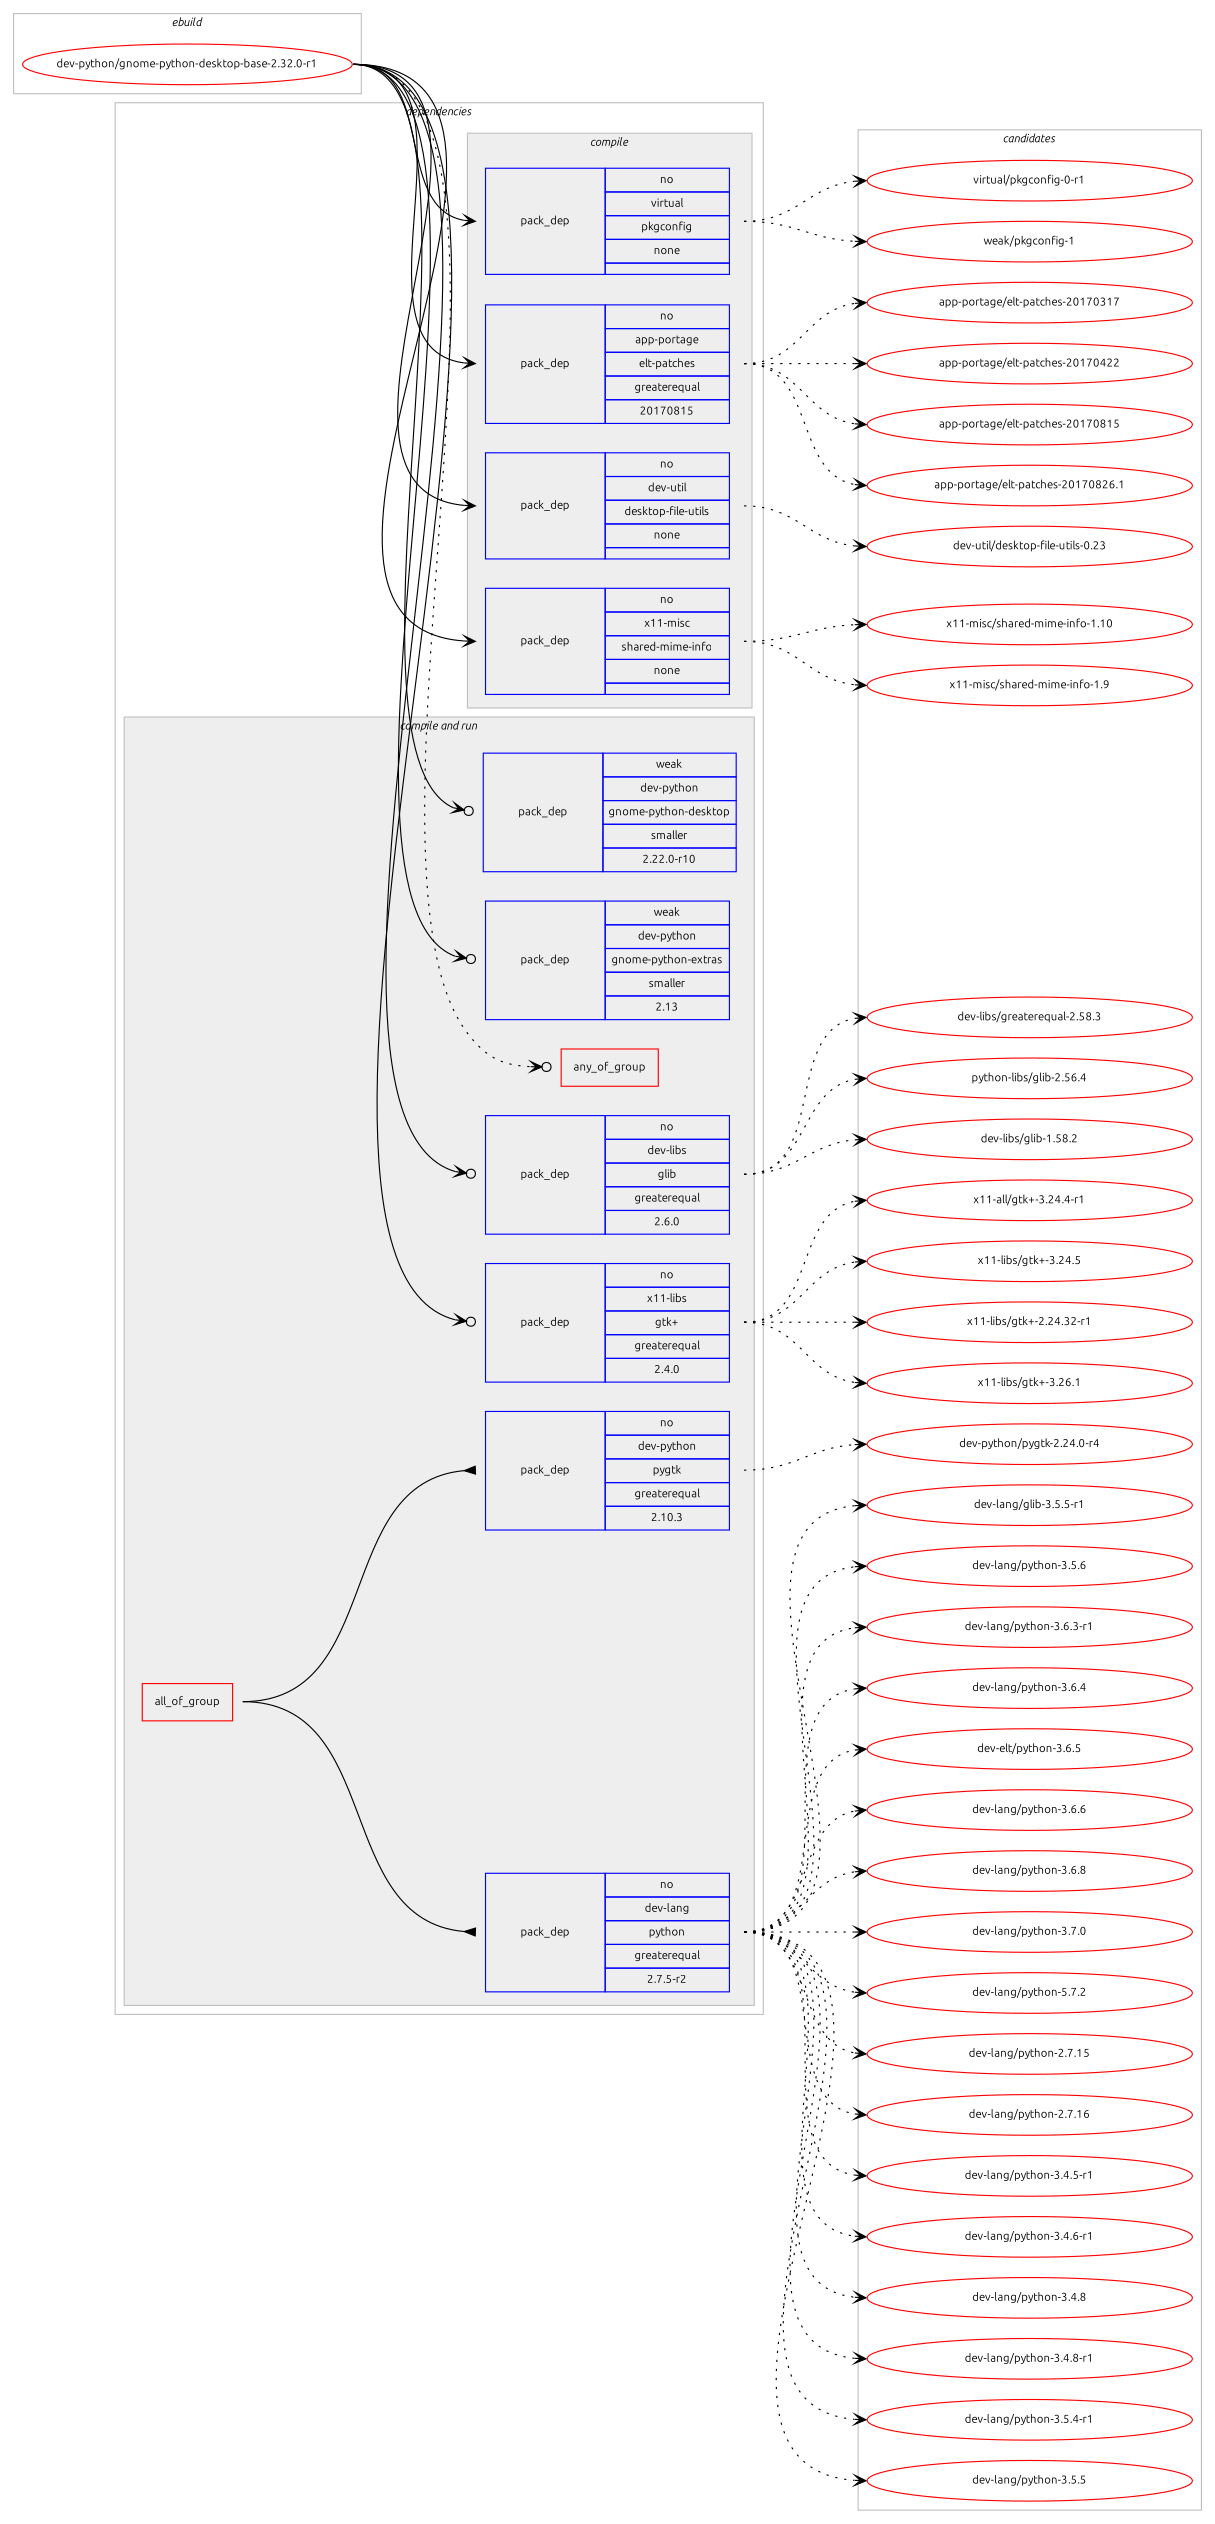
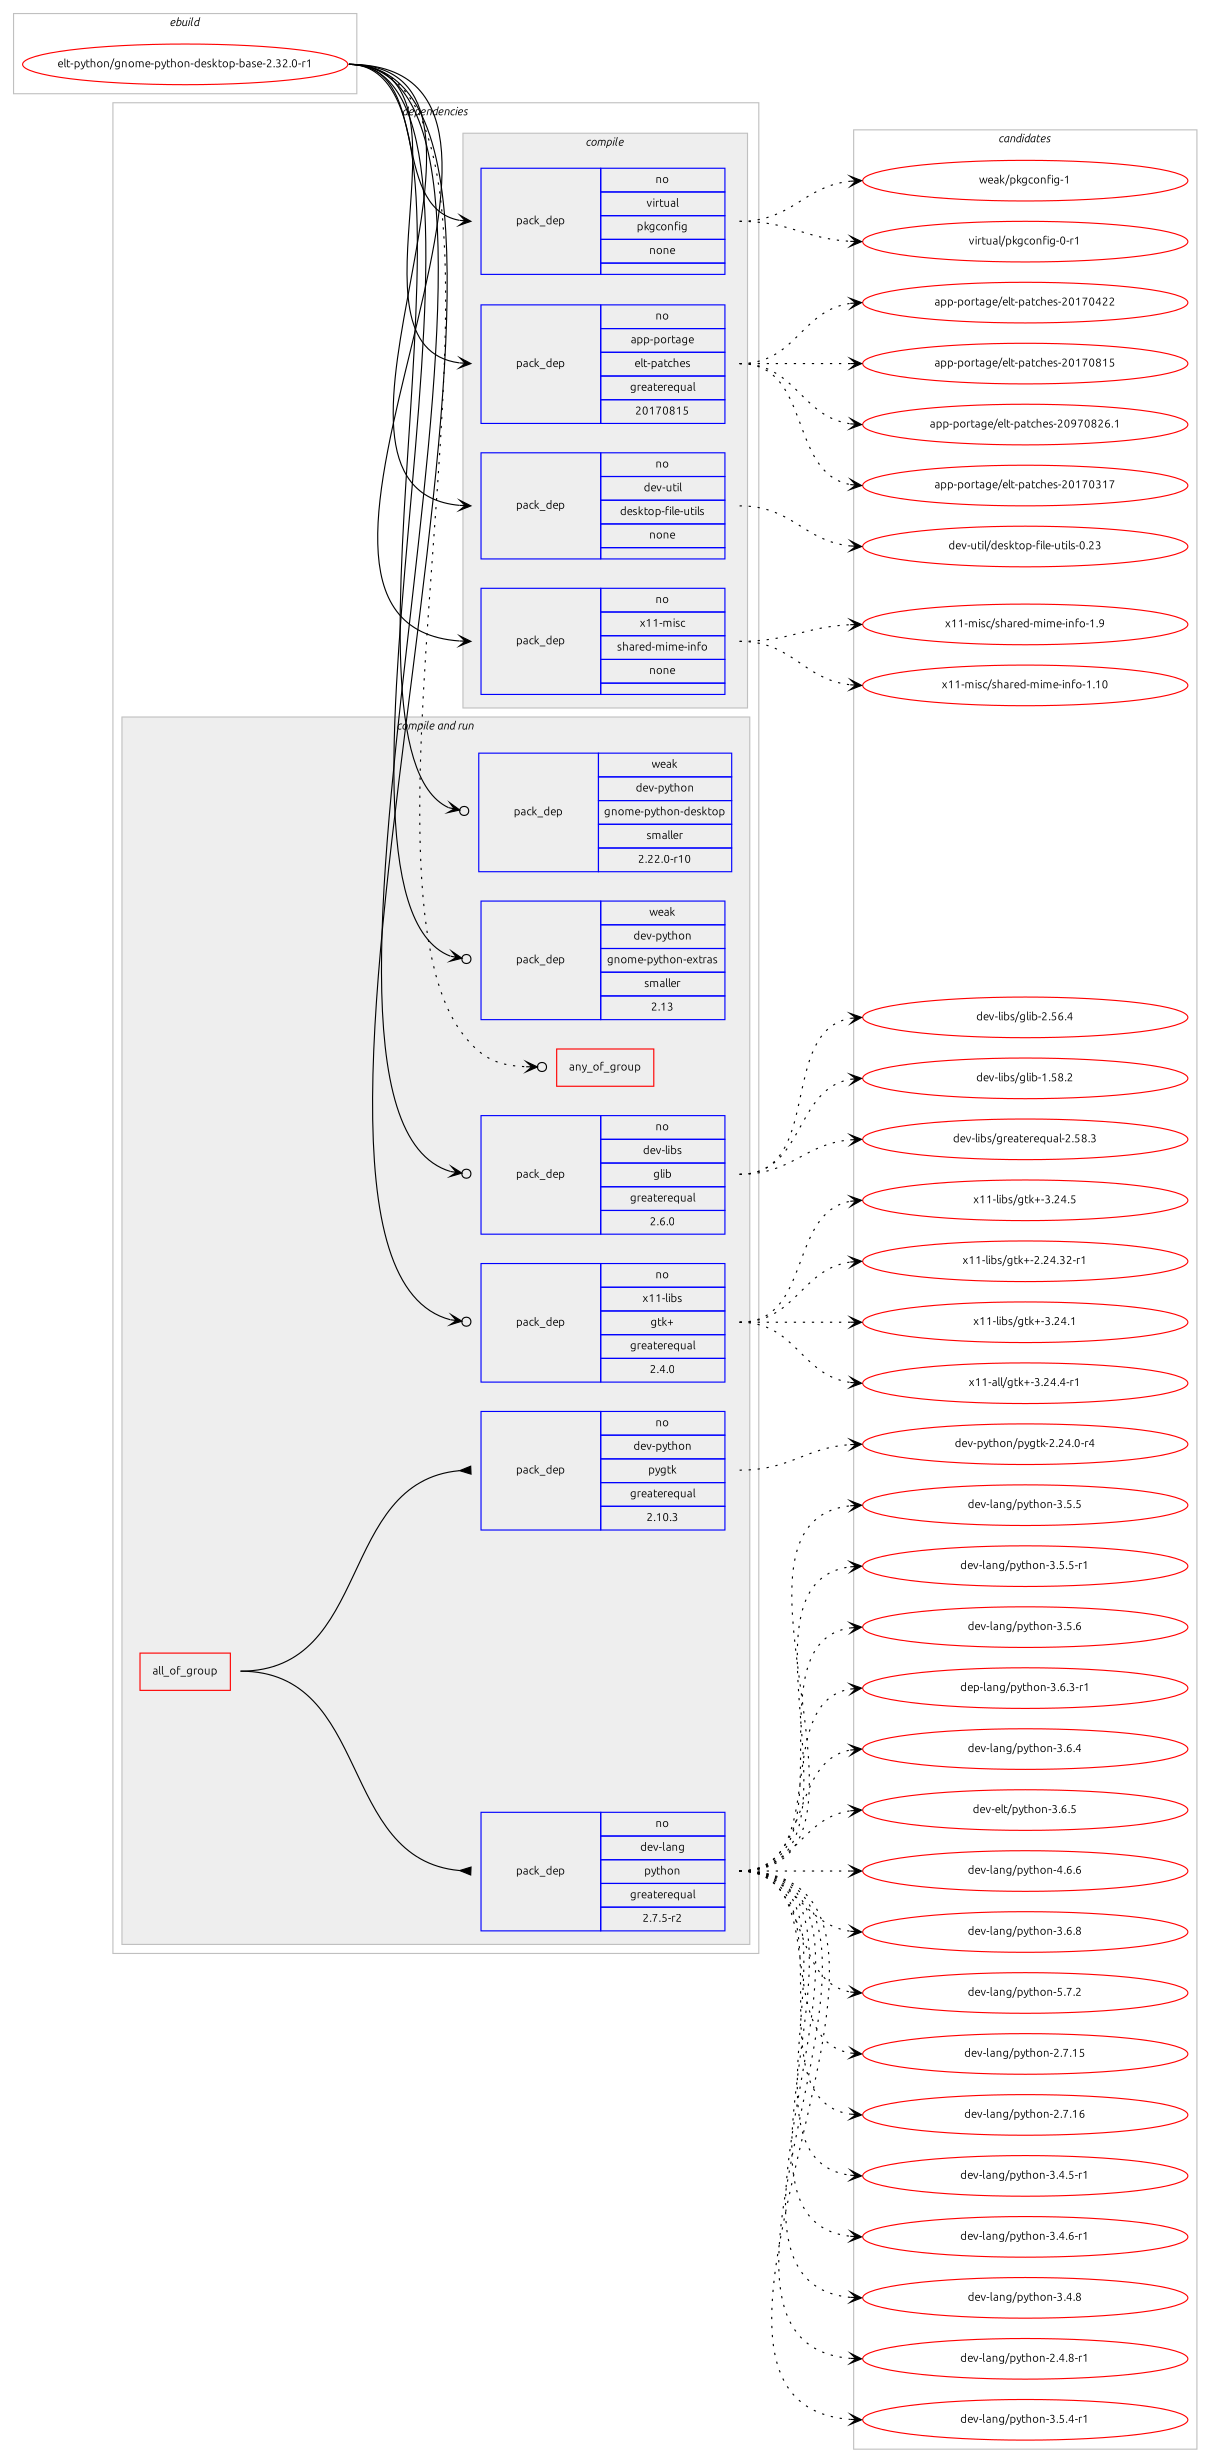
(187, 64) -> (185, 64)
(1030, 486) -> (1025, 425)
(1030, 1078) -> (1025, 1017)
(1030, 1383) -> (1025, 1322)
(1030, 1505) -> (1025, 1566)
(1030, 1627) -> (1025, 1688)
(1030, 1810) -> (1025, 1871)
(1030, 1932) -> none
(1030, 2359) -> (1025, 2359)
